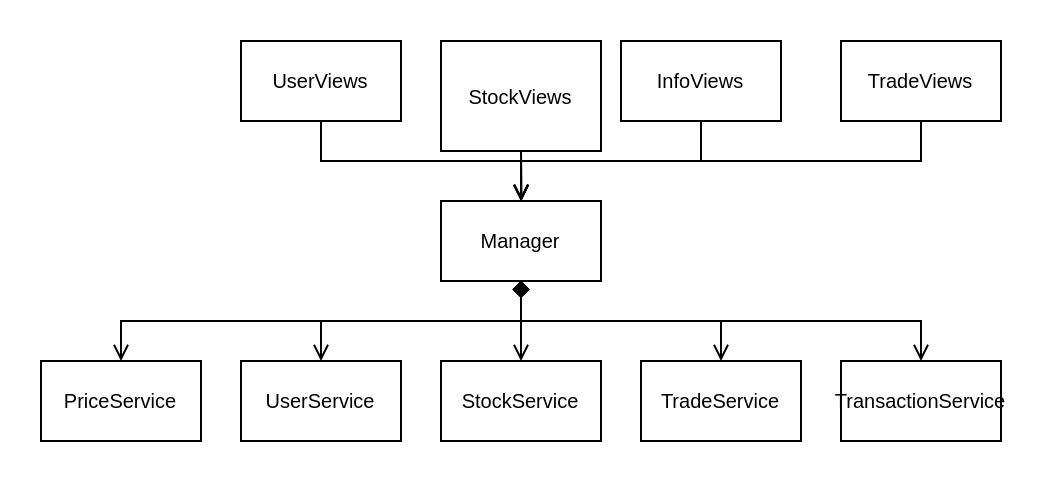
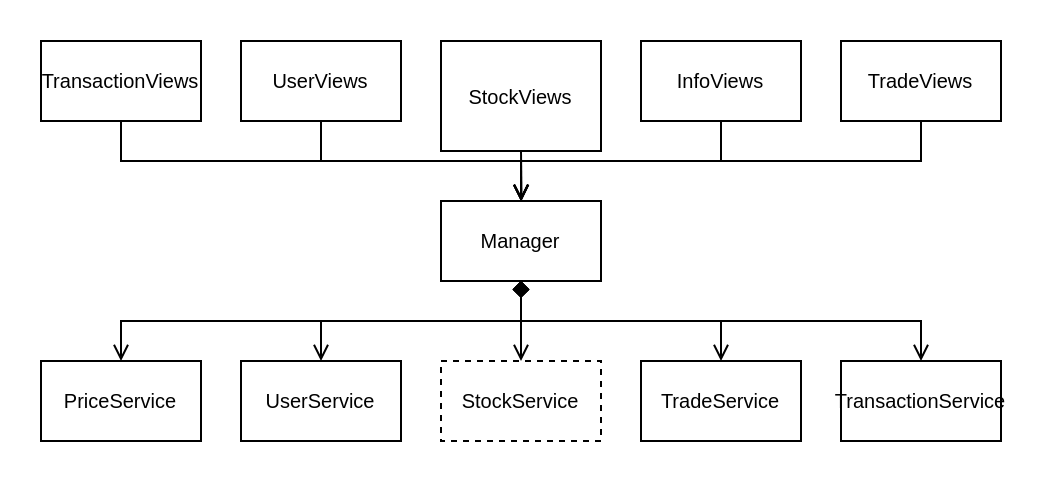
none -> (121, 81)
(701, 81) -> (721, 81)
none -> (199, 161)
(521, 401) -> (521, 401)
